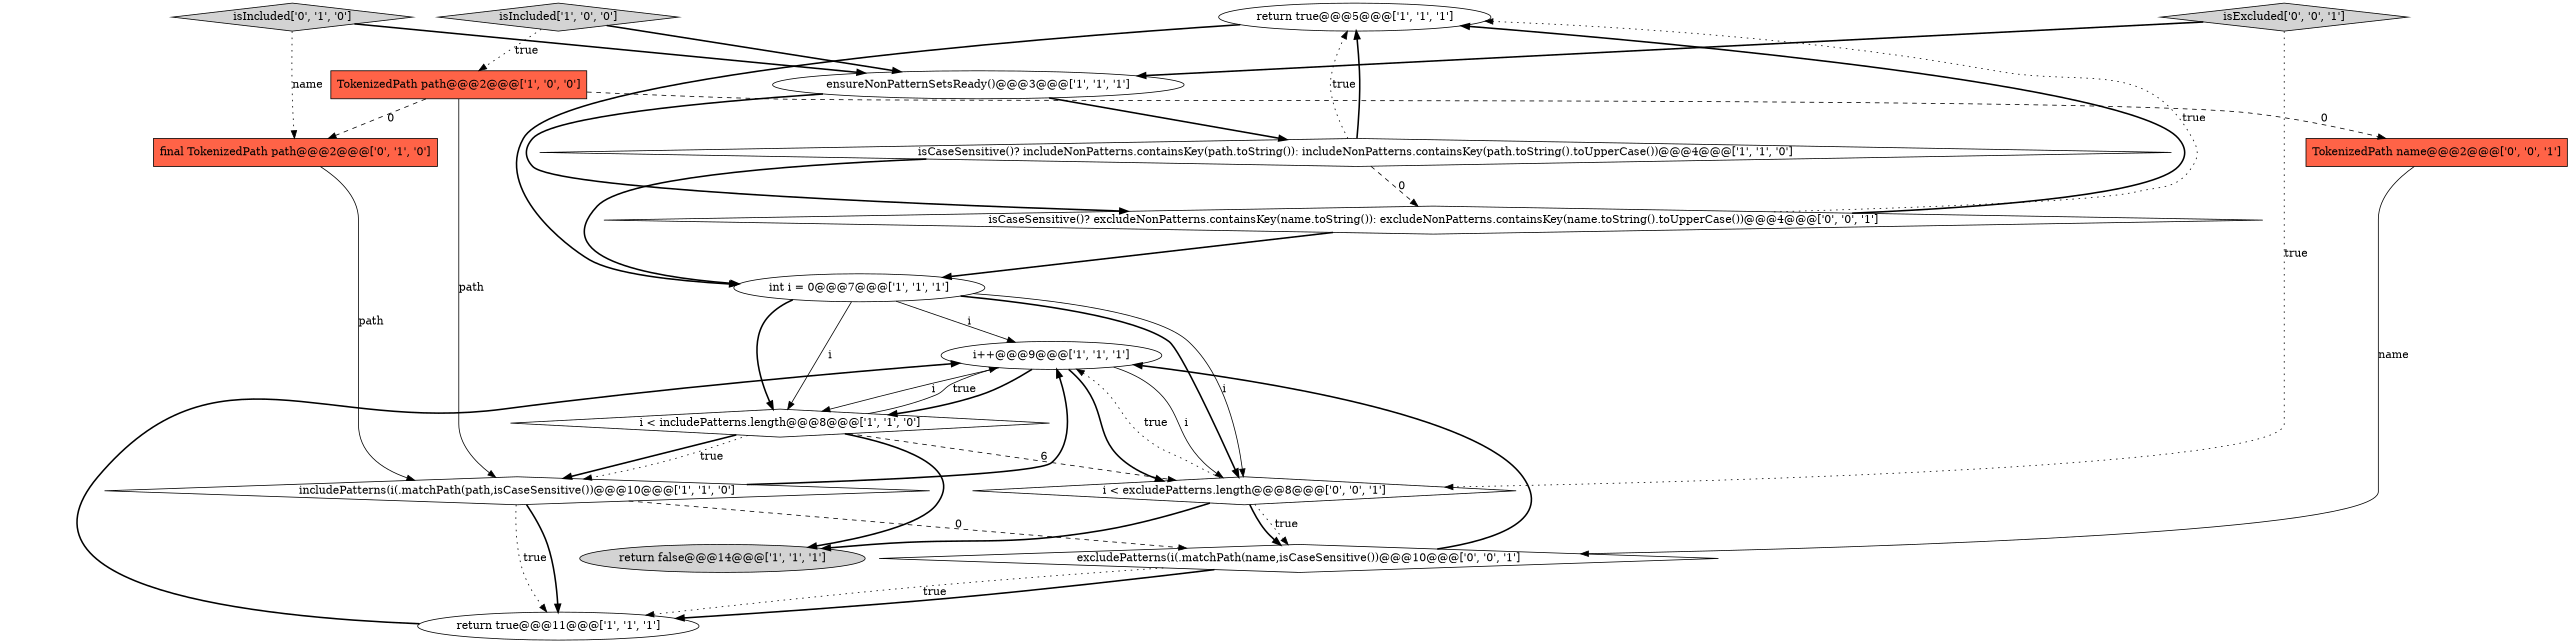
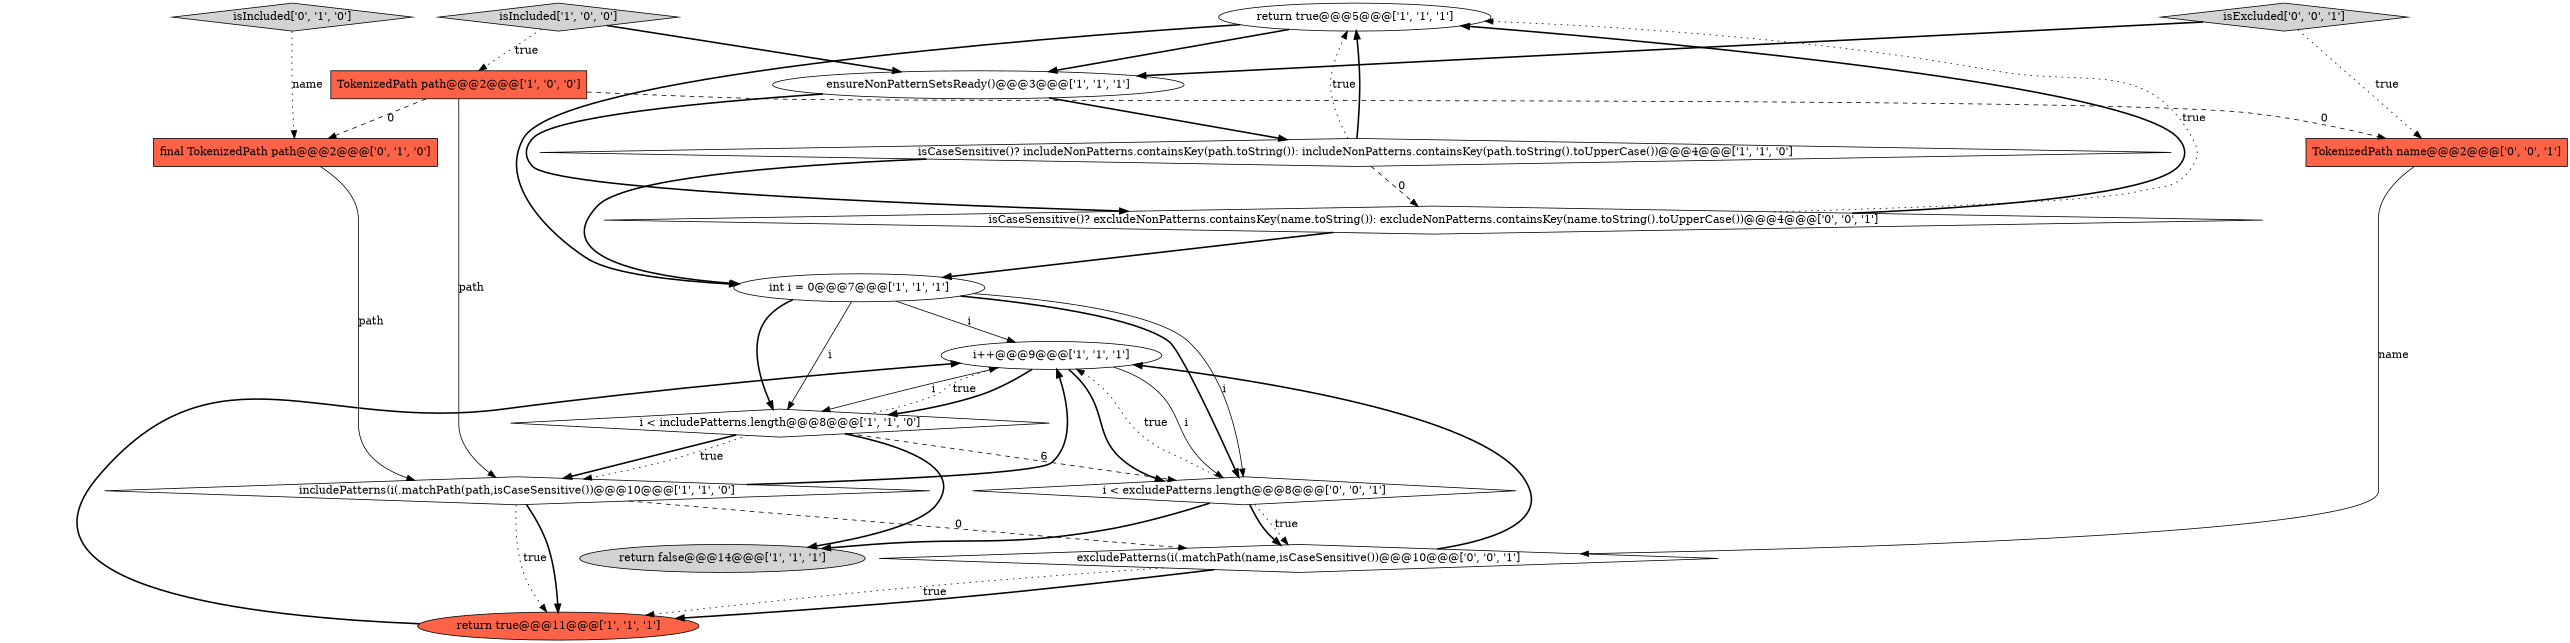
(606, 48) -> (1173, 50)
(931, 397) -> (931, 397)
(2068, 463) -> (2357, 81)
(558, 626) -> (558, 626)
